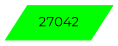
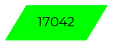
(59, 23) -> (56, 23)
